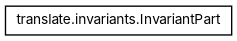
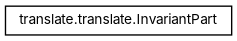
(119, 21) -> (119, 21)
